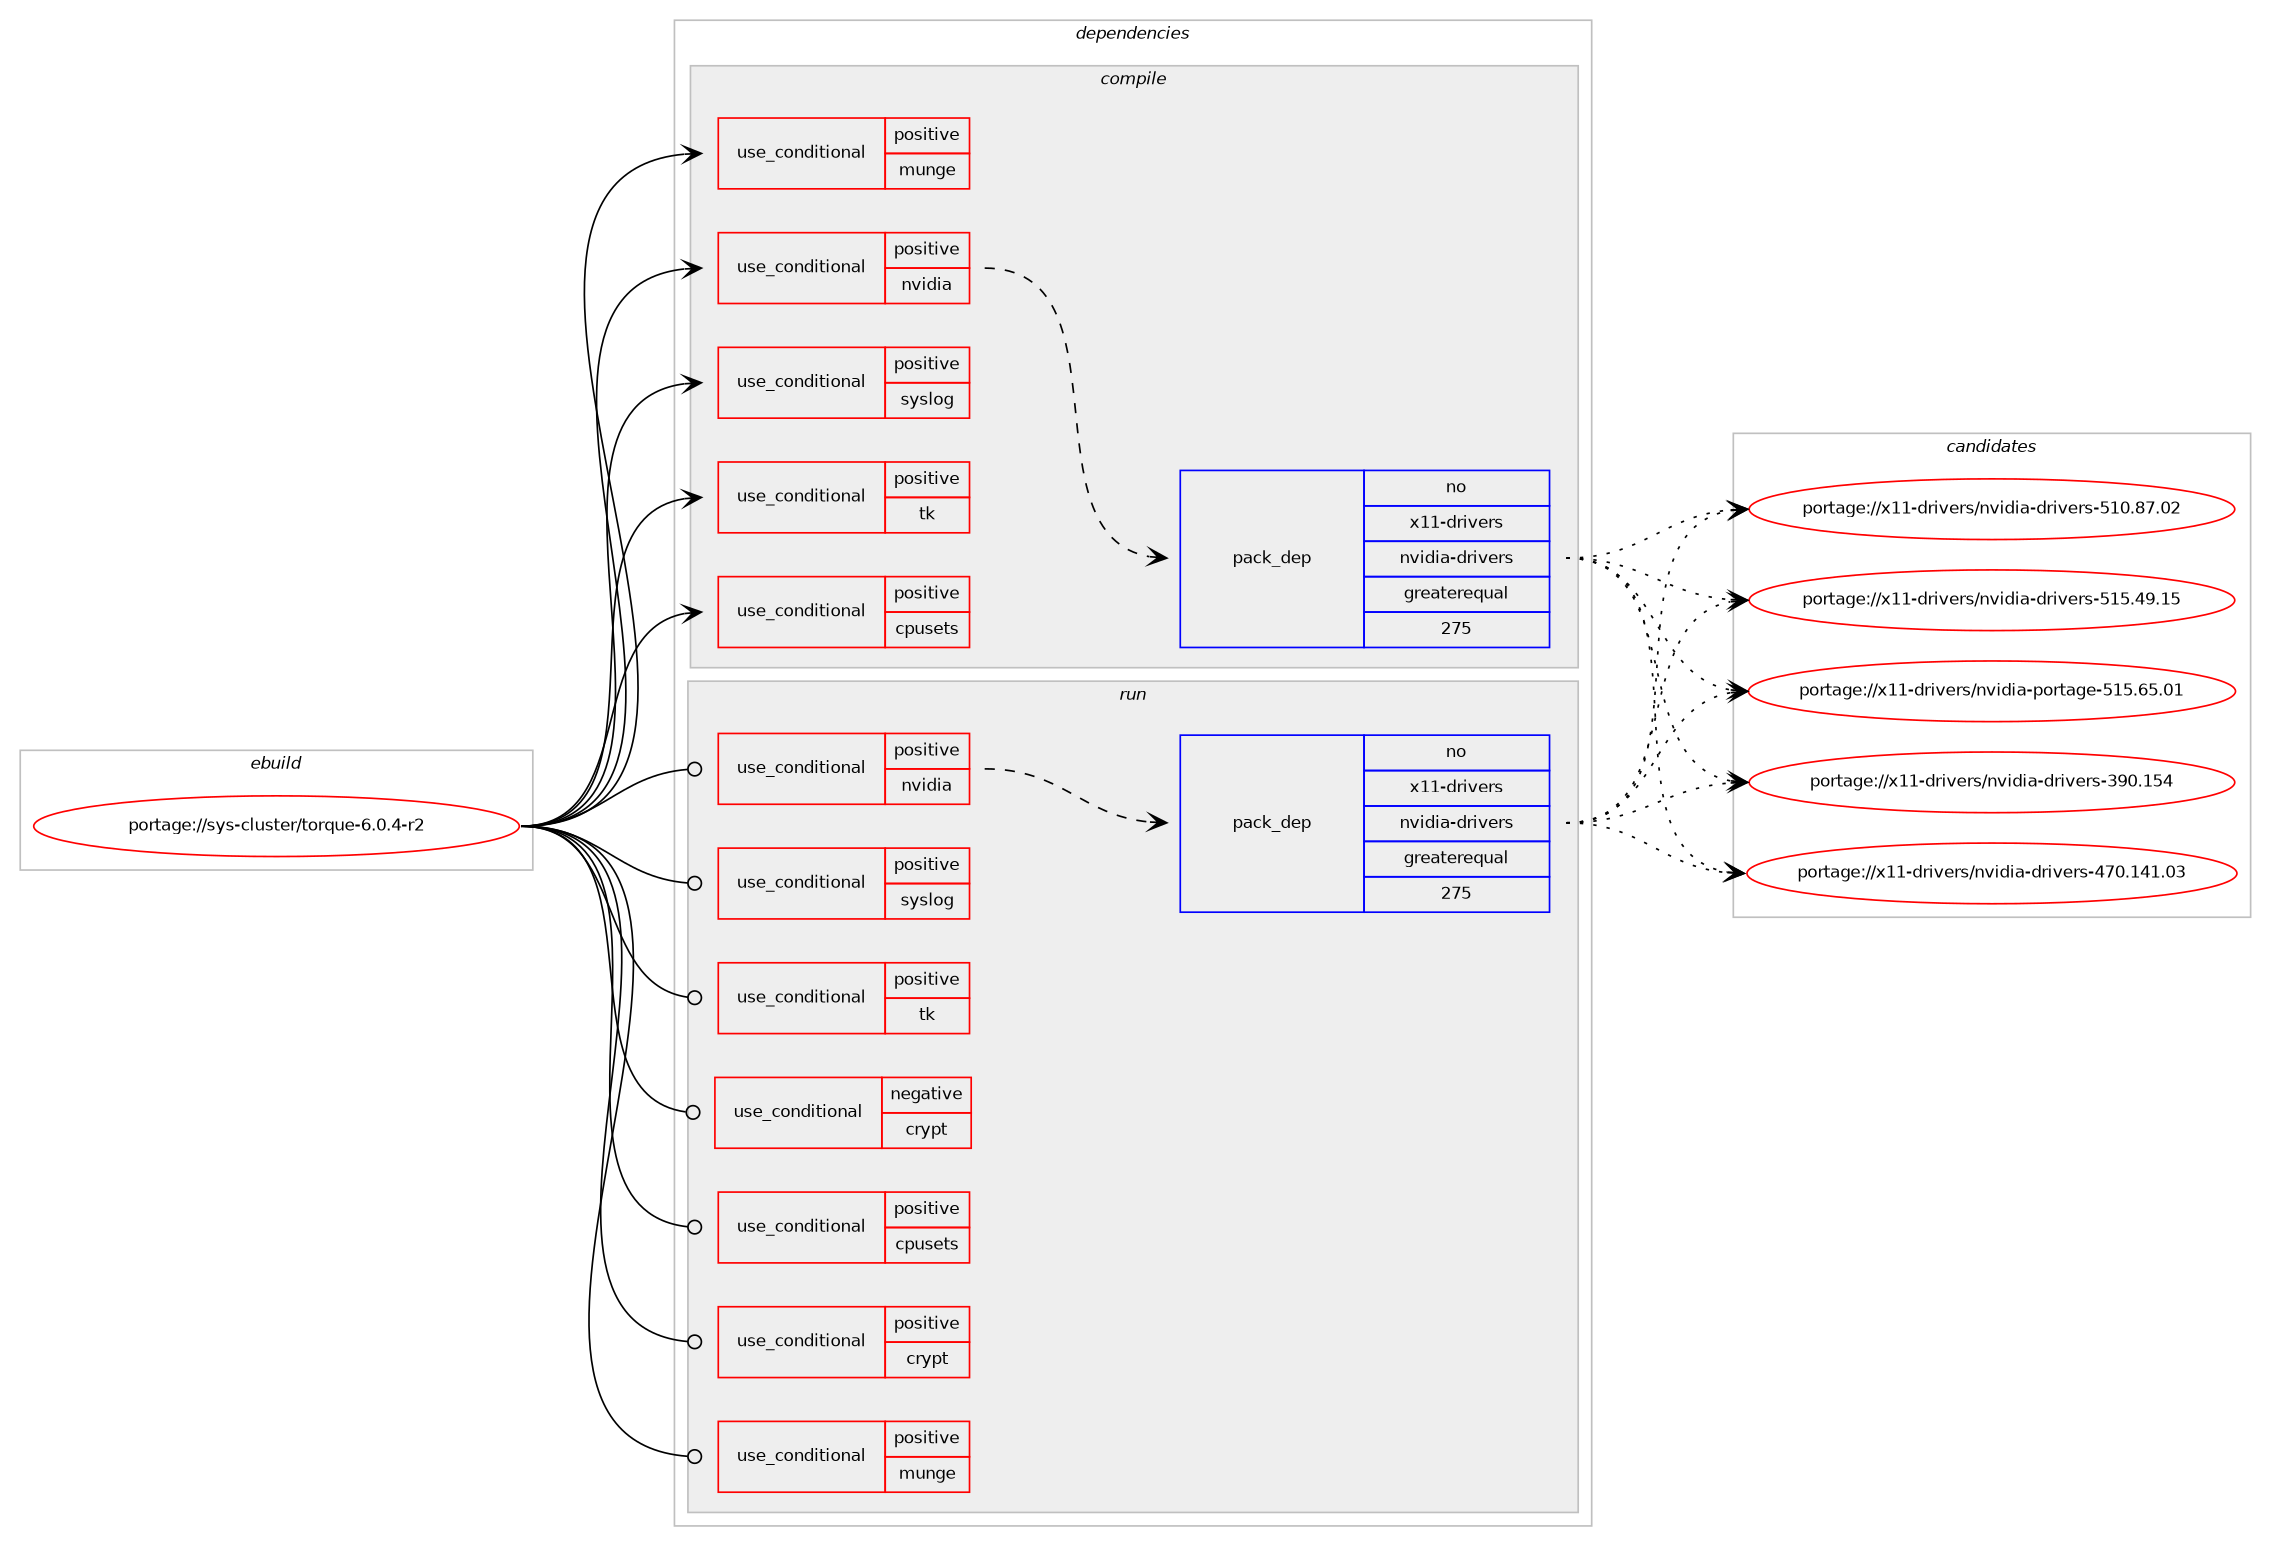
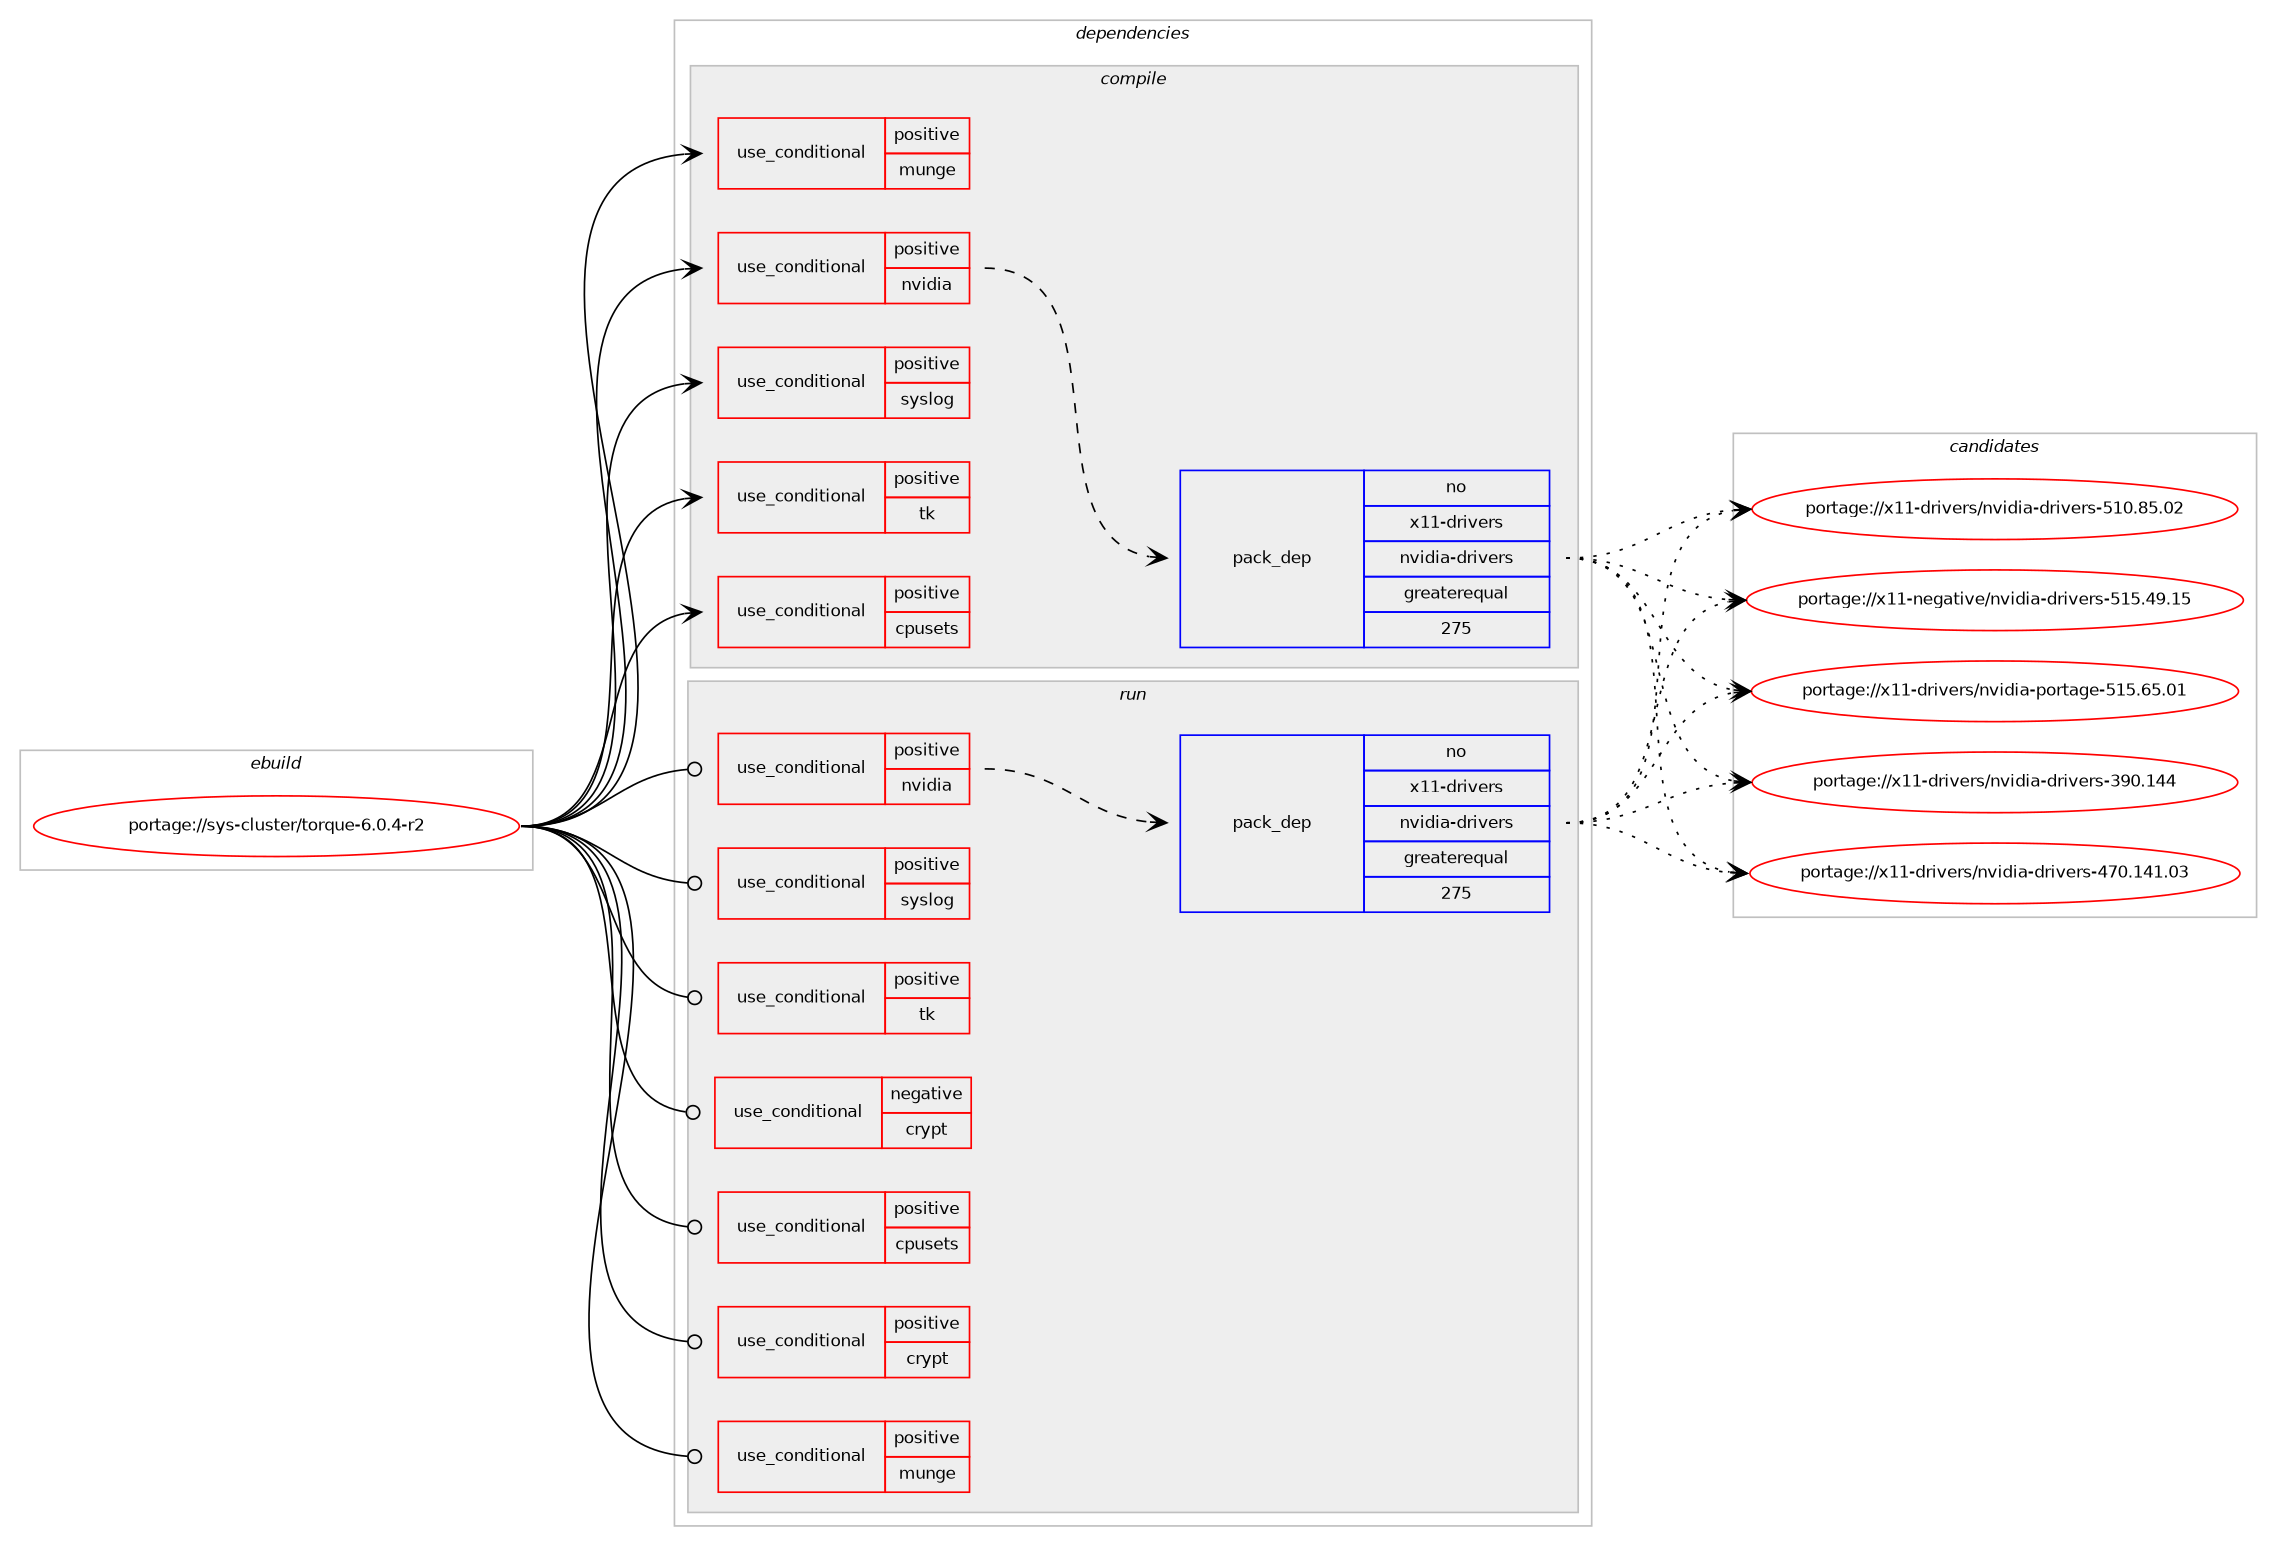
(1992, 509) -> (1995, 509)
(1992, 600) -> (1995, 600)
(1992, 782) -> (1995, 782)
